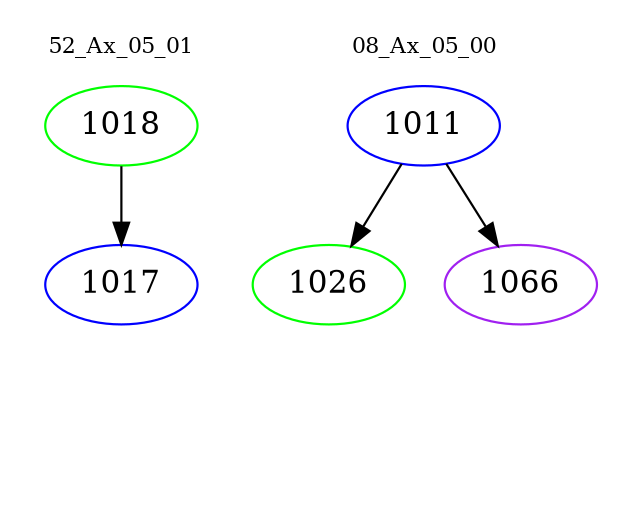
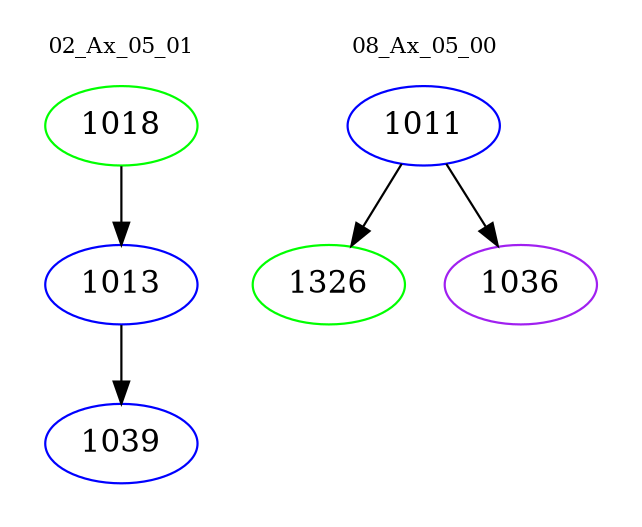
(121, 47) -> (121, 47)
(121, 285) -> (121, 285)
(329, 285) -> (329, 285)
(521, 285) -> (521, 285)
none -> (121, 444)
